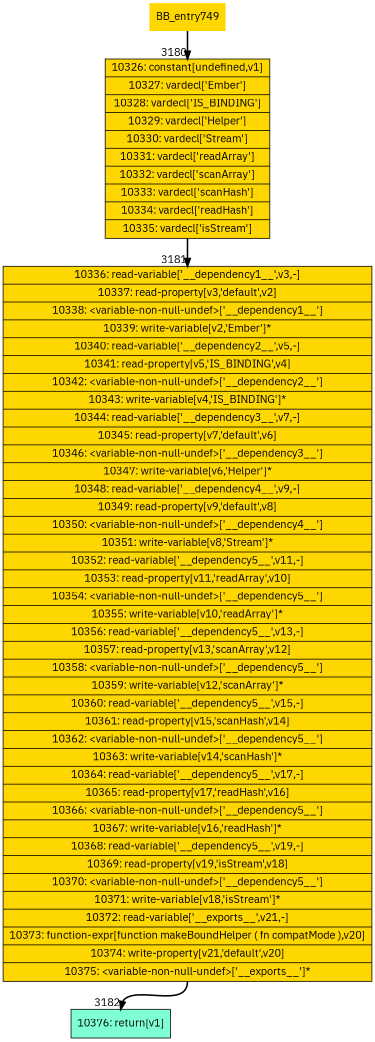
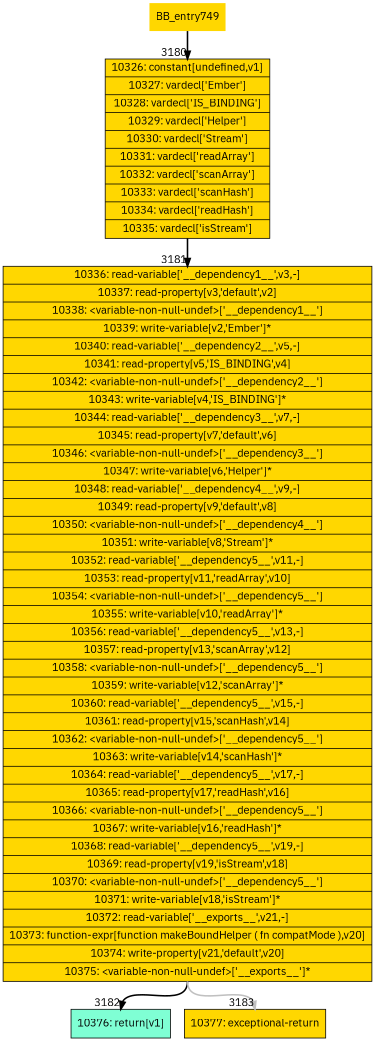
none -> (255, 1024)
